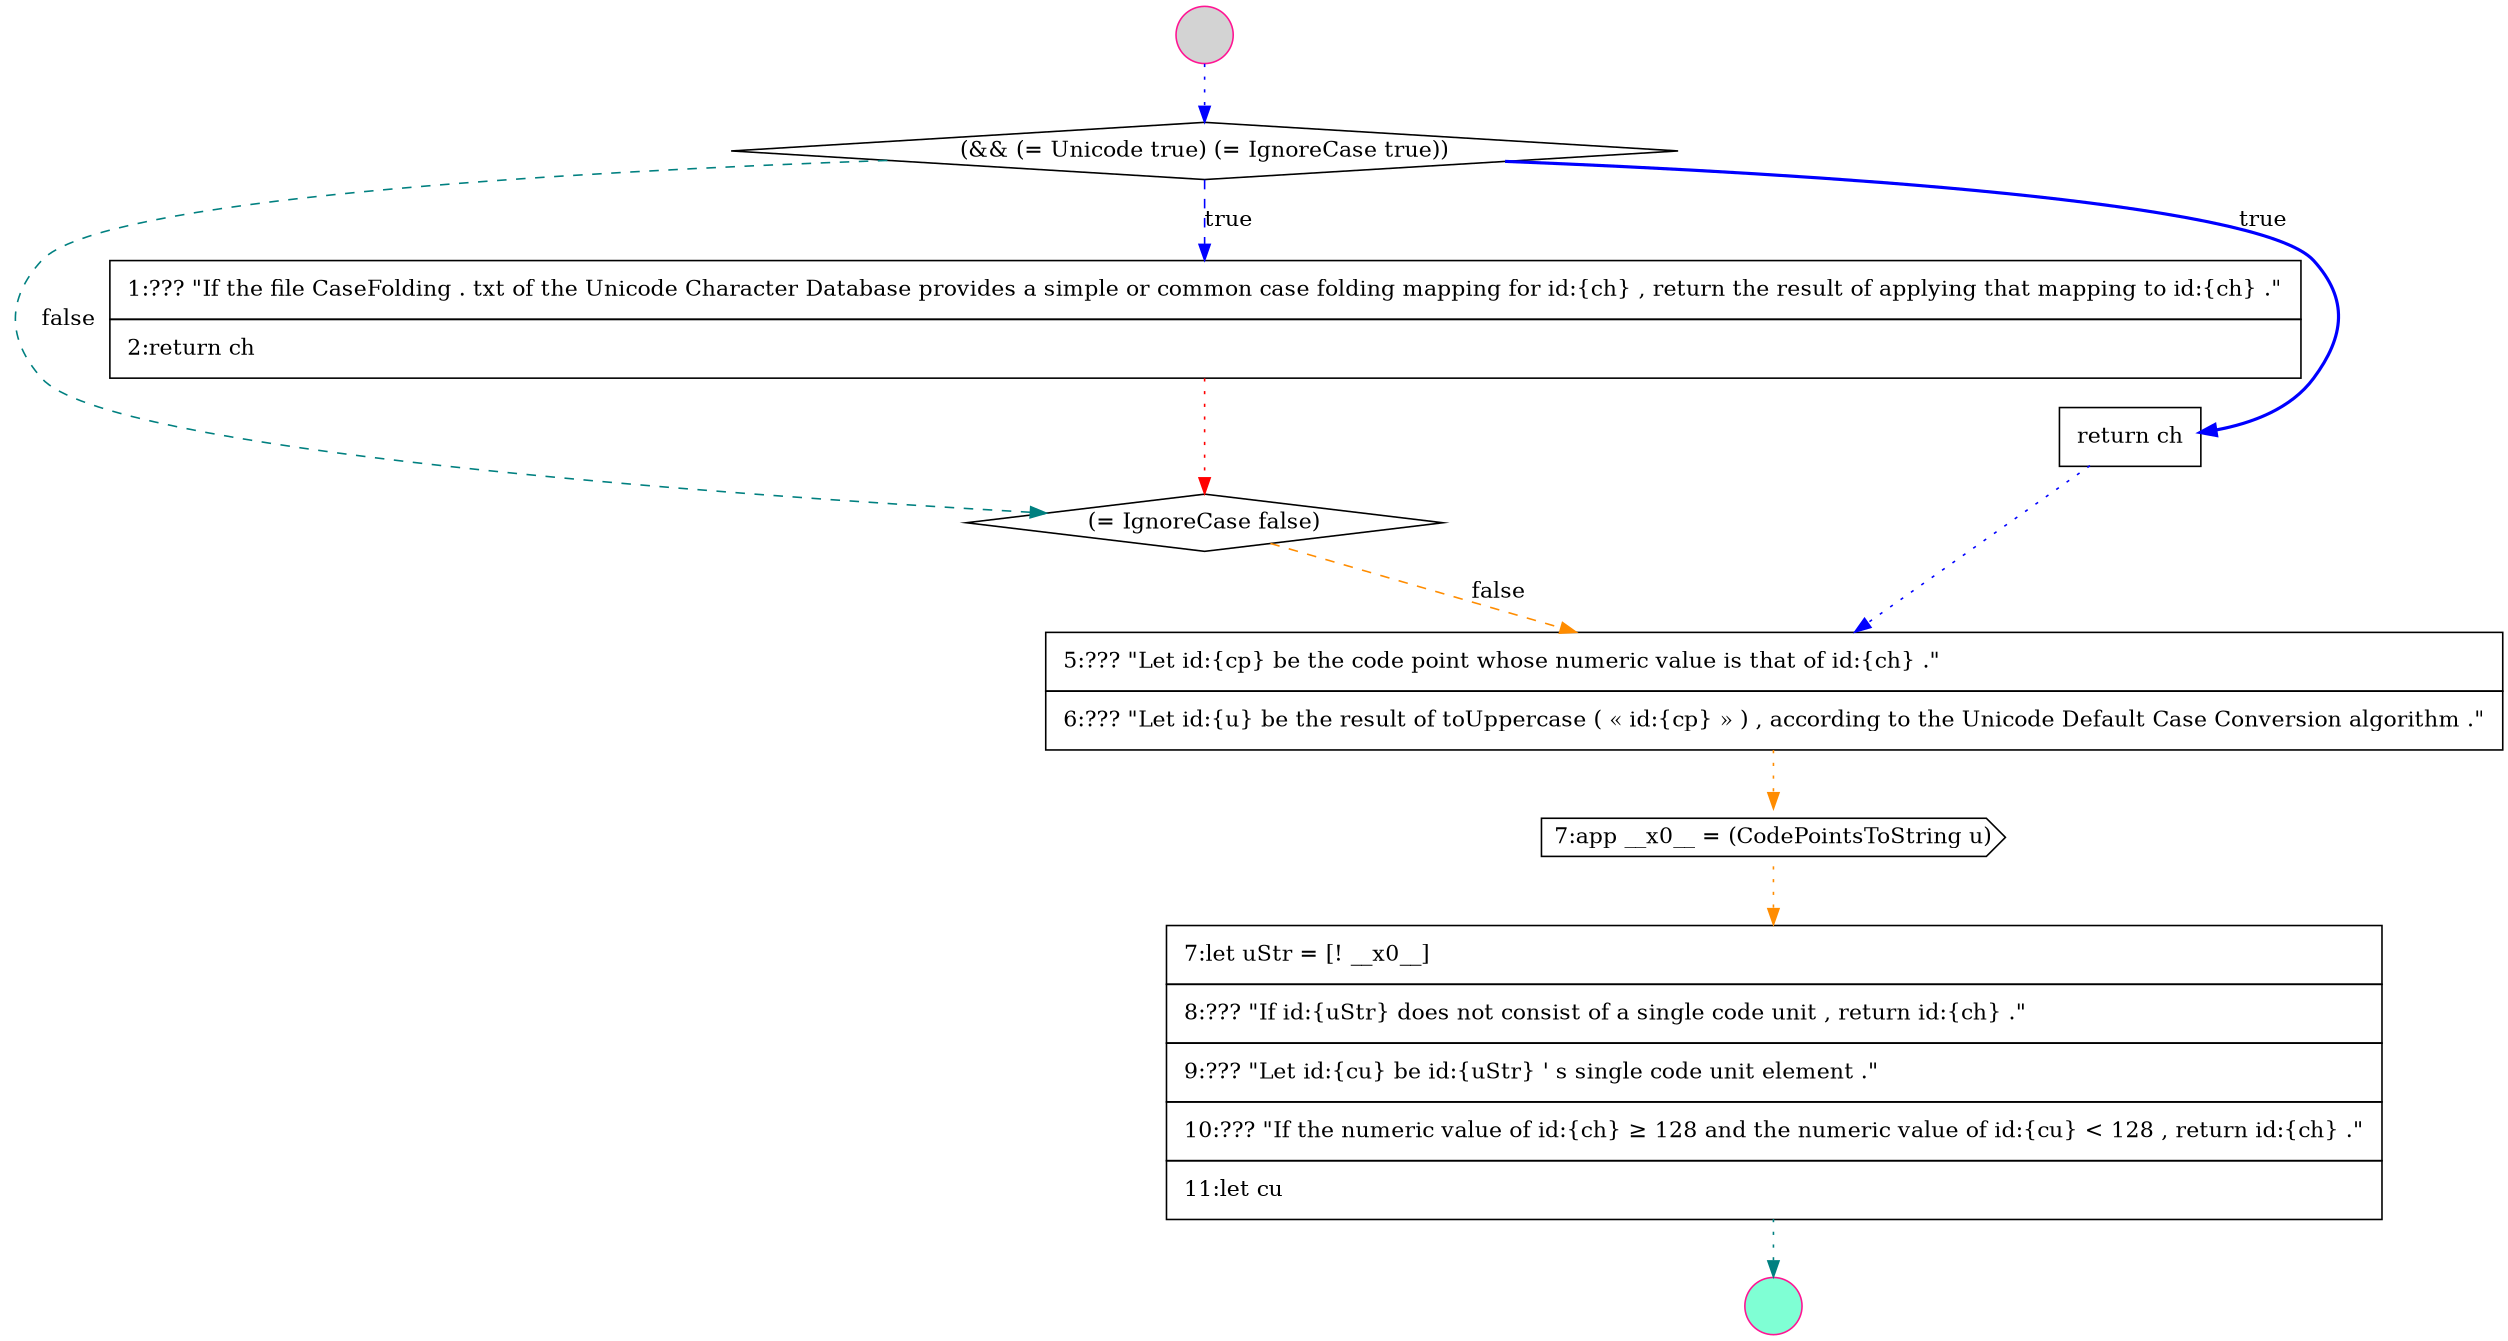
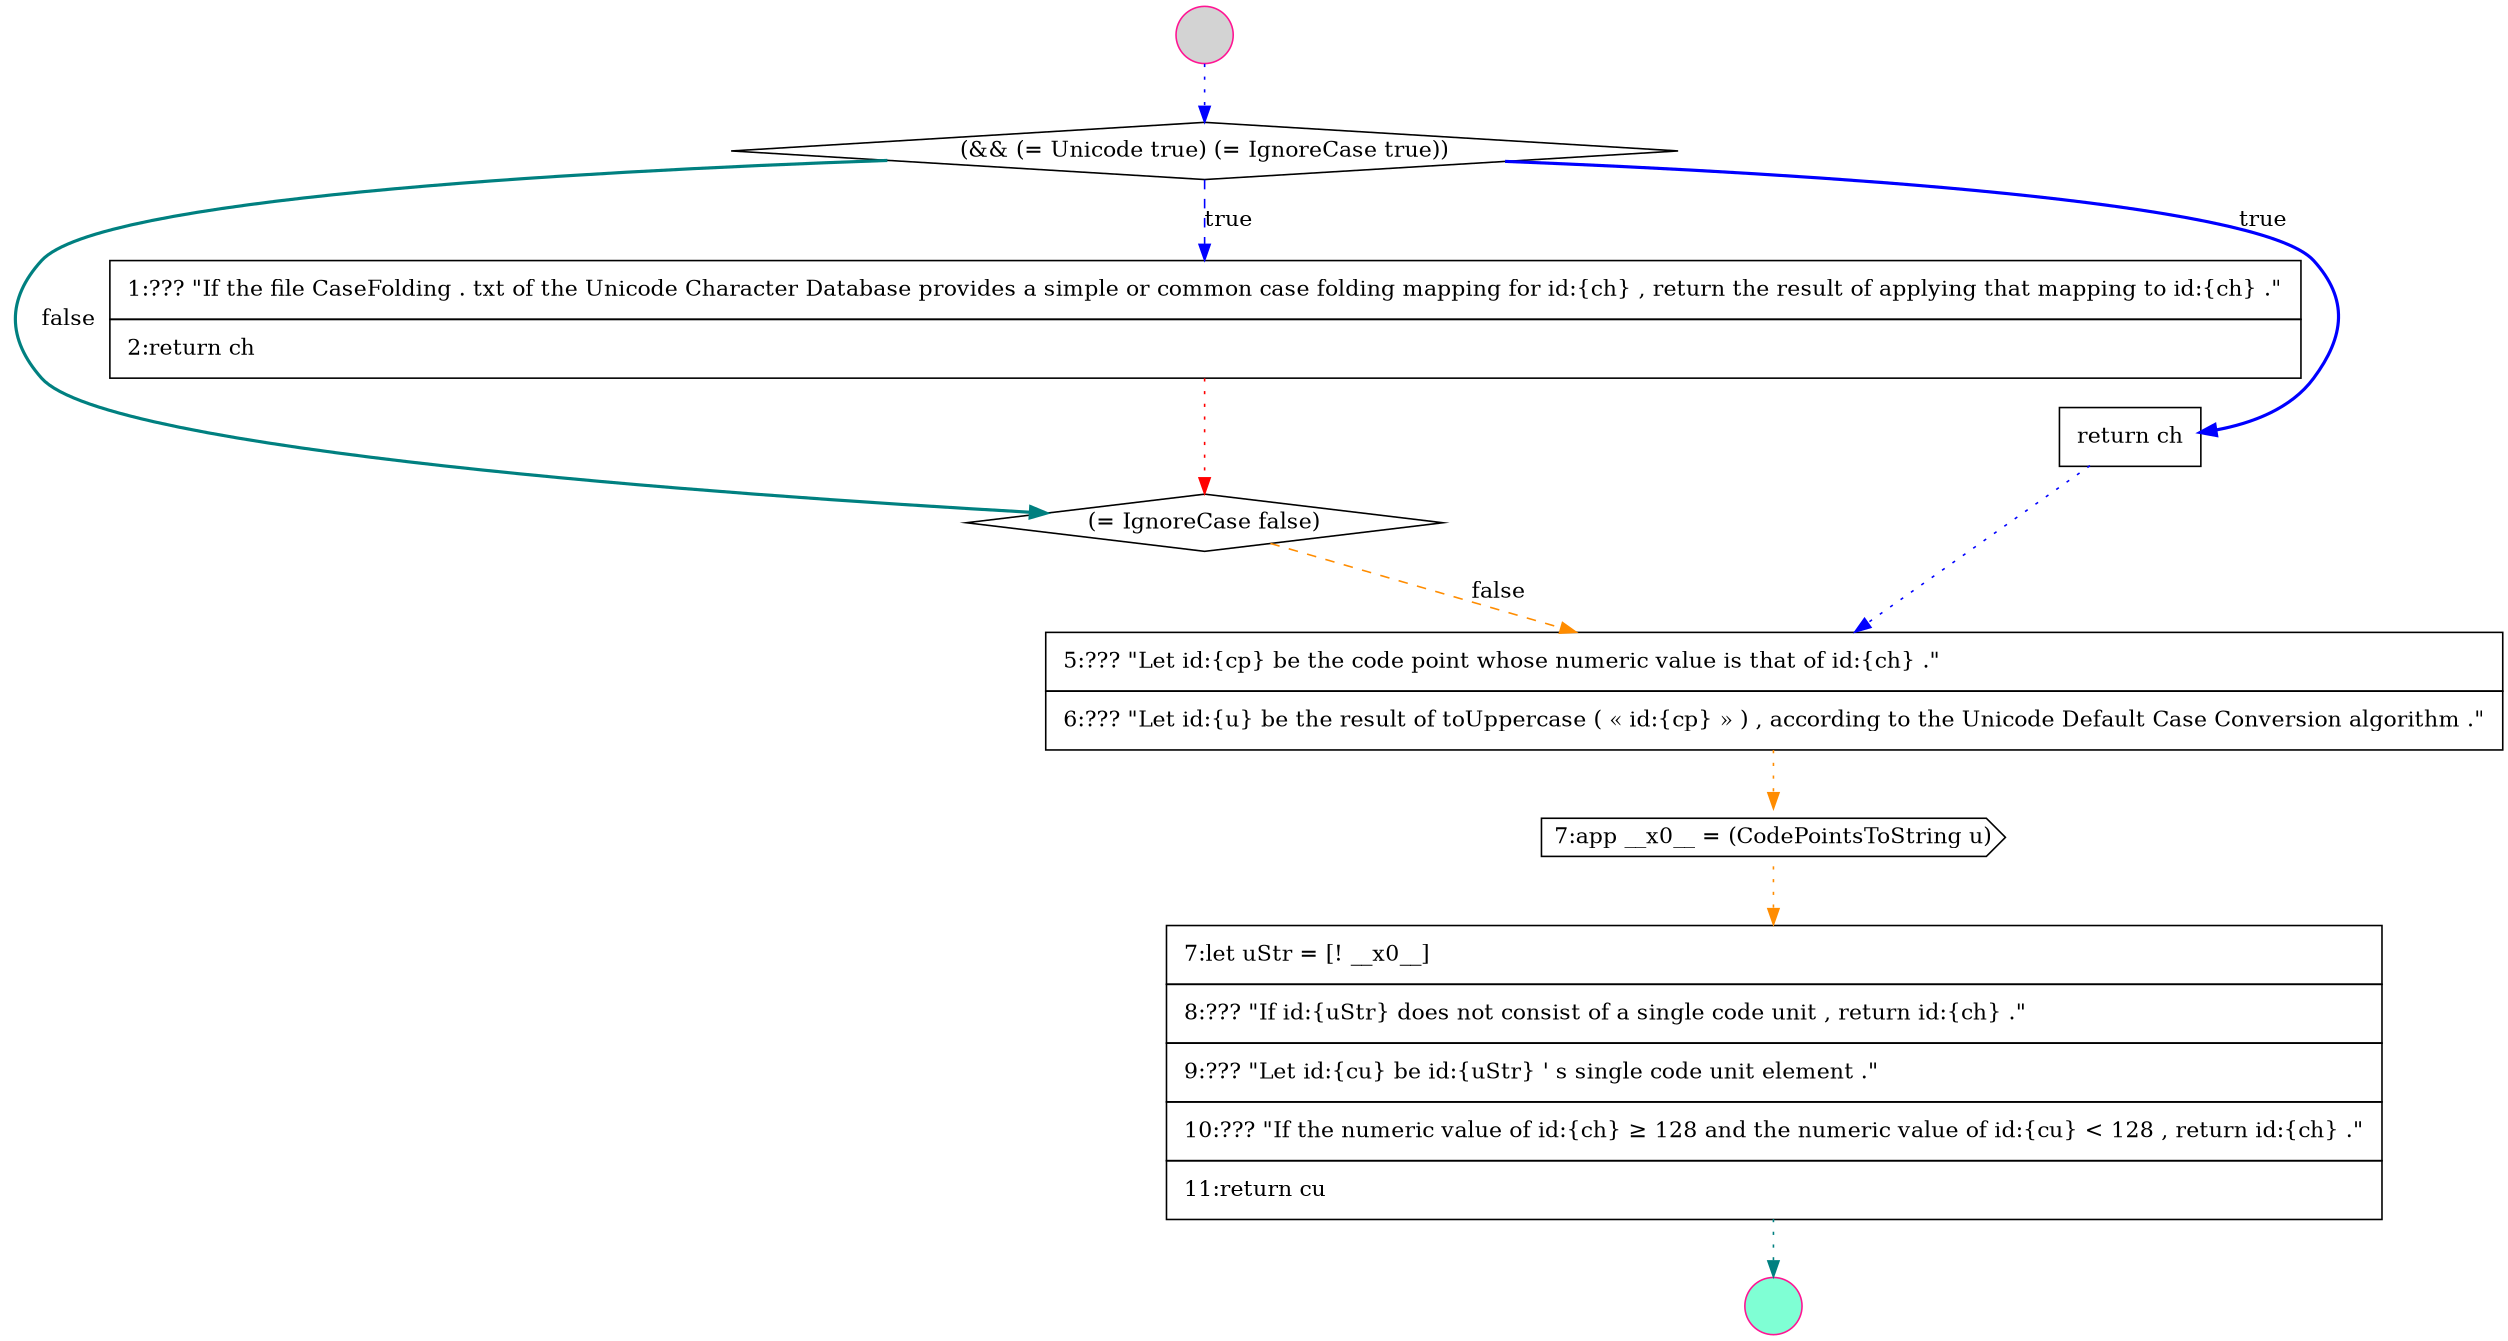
(48, 382) -> (48, 382)
(1234, 1189) -> (1255, 1189)
